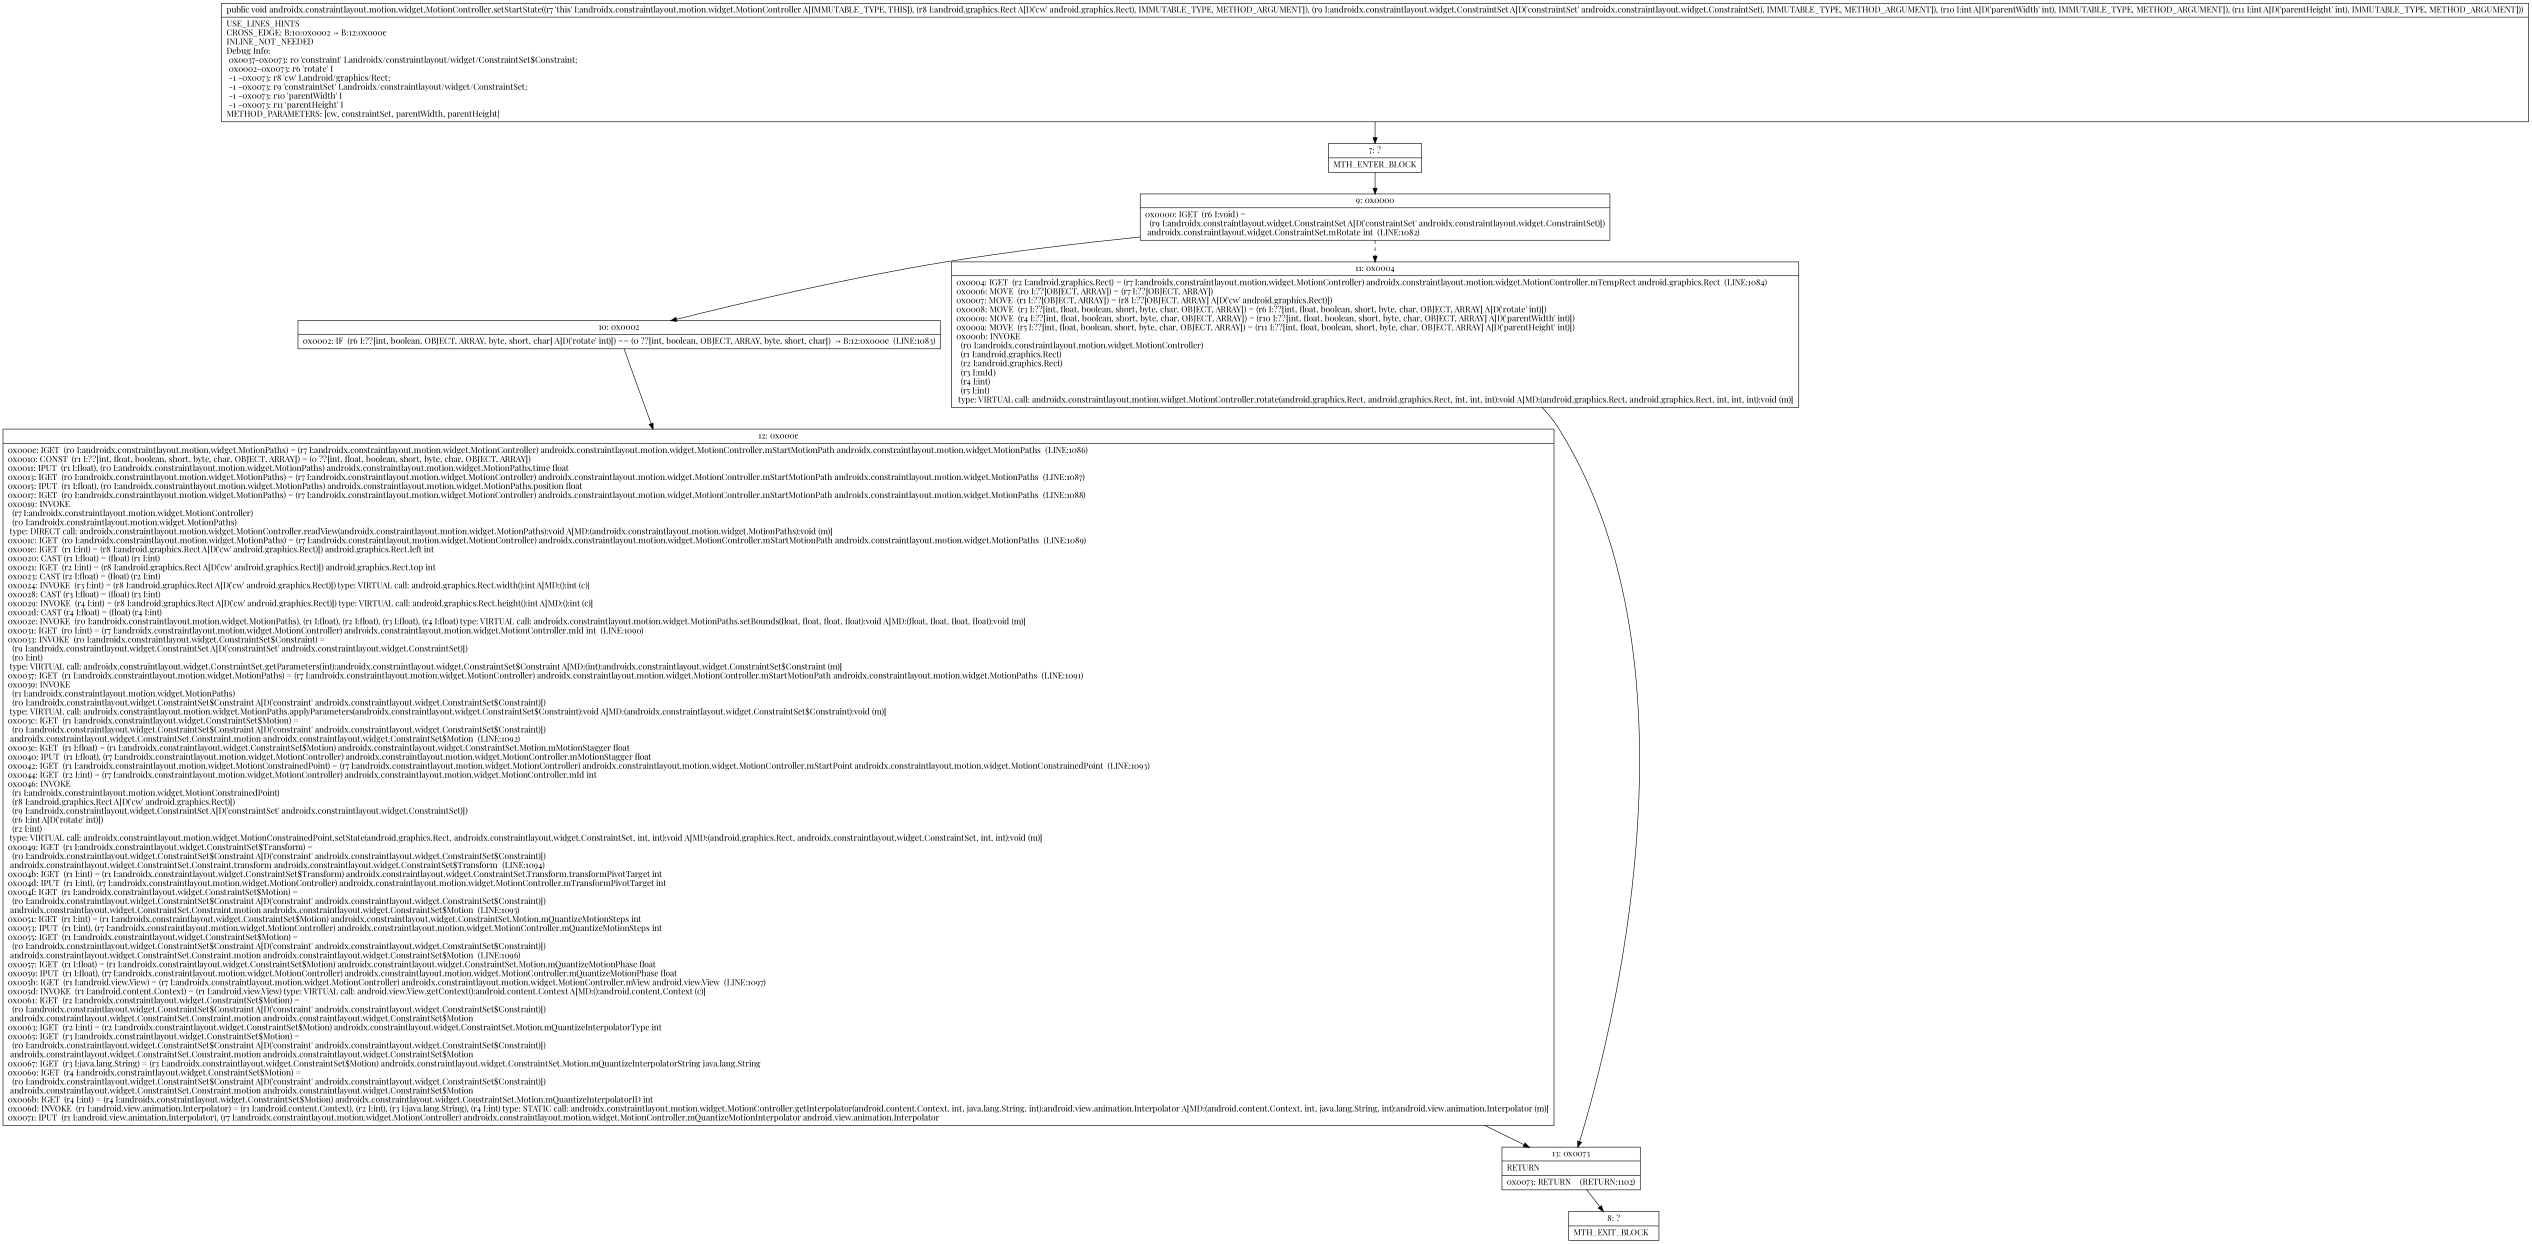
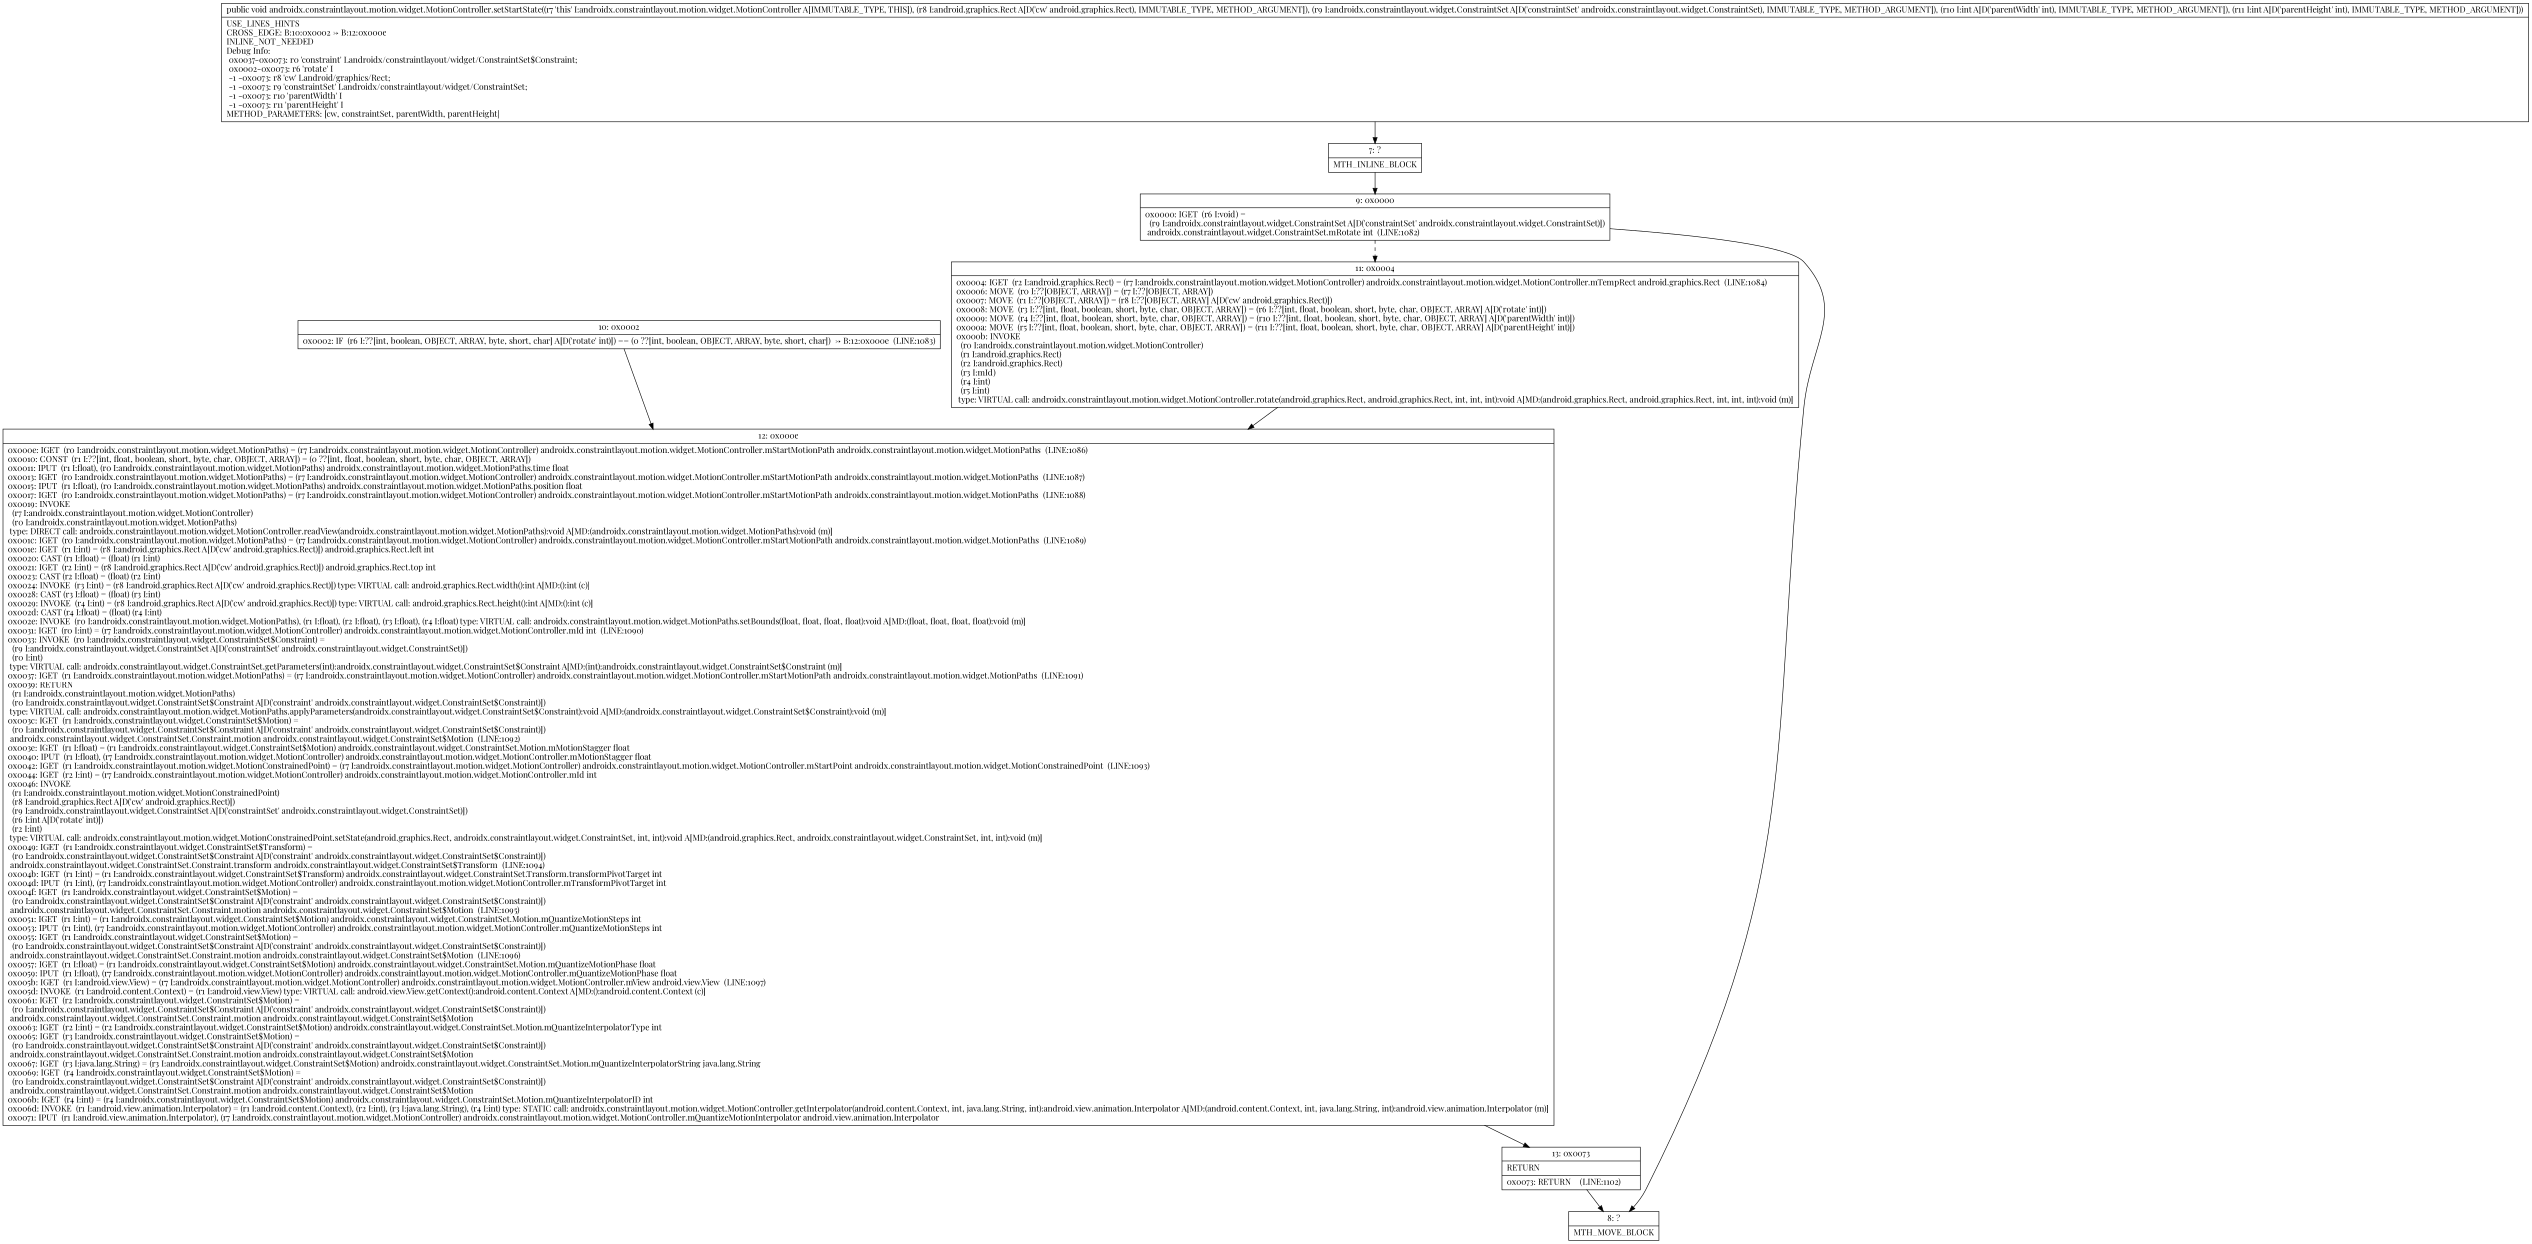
(1375, 165) -> (1375, 165)
(907, 269) -> (1786, 645)
(41, 685) -> (43, 685)
(1638, 767) -> (1265, 416)
(1571, 1182) -> (1564, 1182)
(1611, 1233) -> (1614, 1233)
